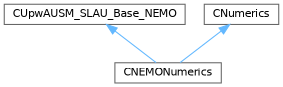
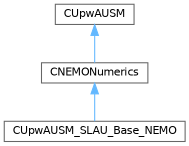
(242, 14) -> (95, 14)
(136, 47) -> (95, 108)
